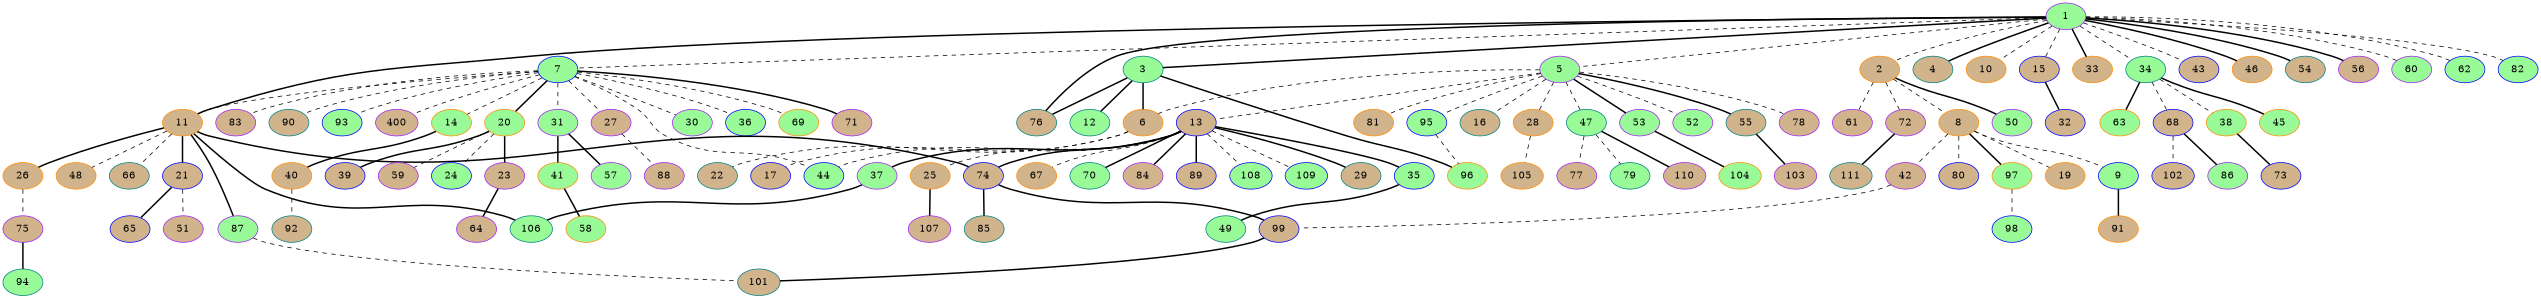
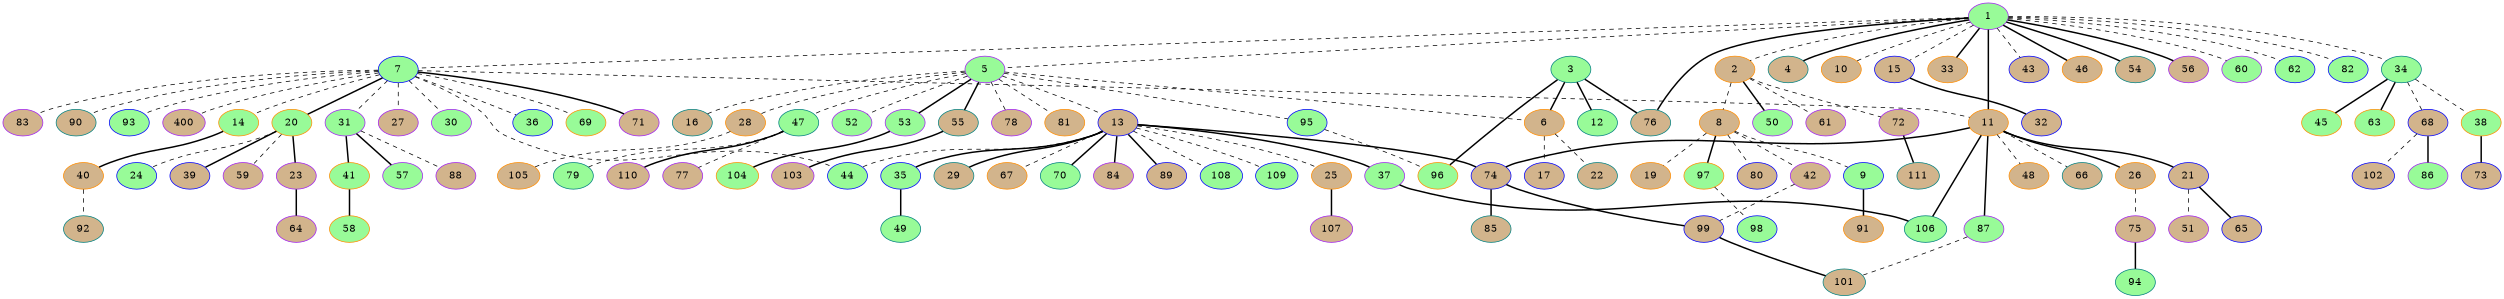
(1604, 43) -> none
(638, 149) -> (400, 149)
